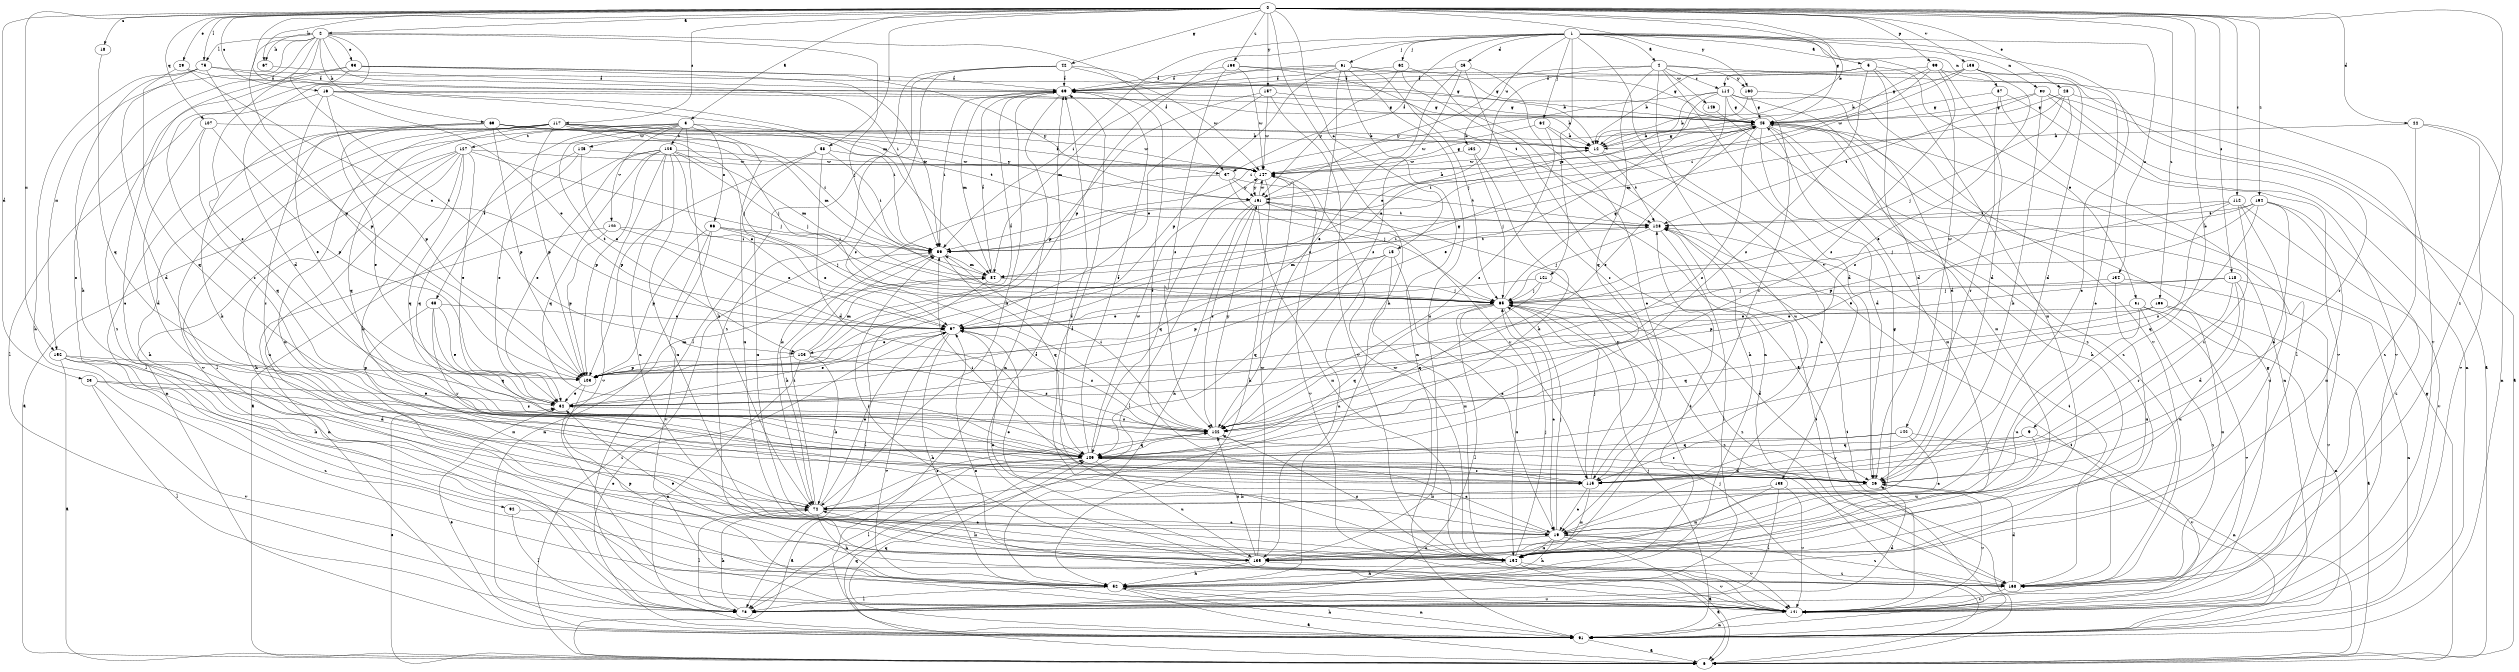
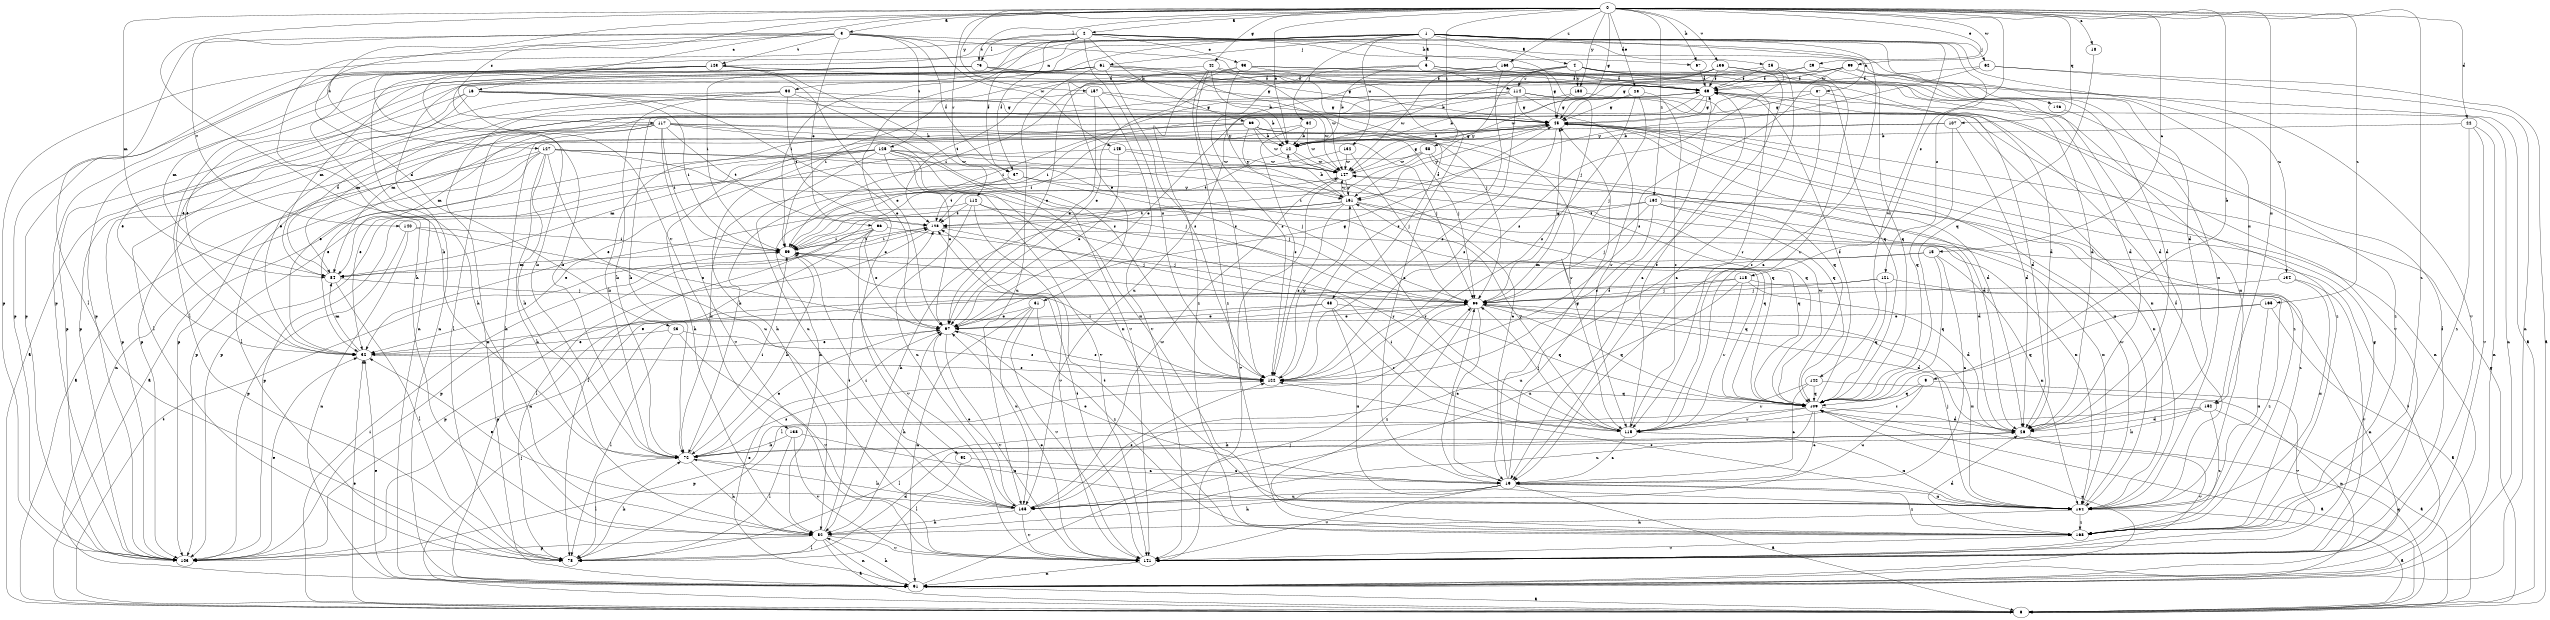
(1900, 34) -> (1987, 34)
(882, 340) -> (860, 166)
(2154, 342) -> (2337, 316)
(802, 571) -> (535, 547)
